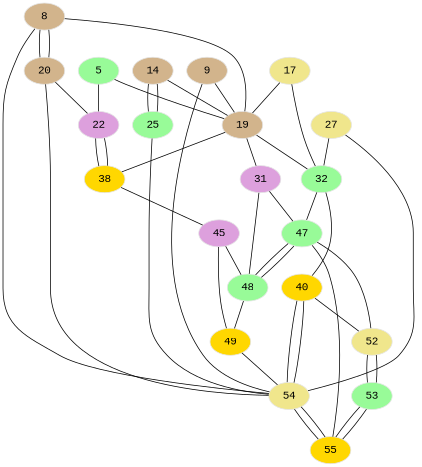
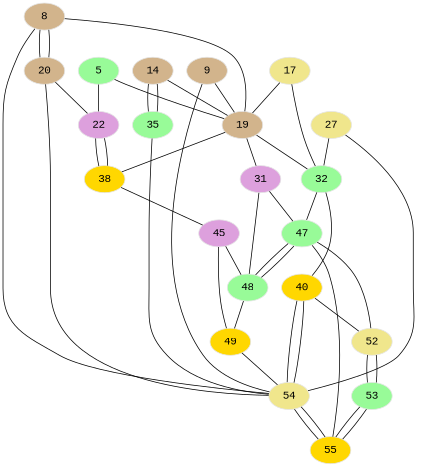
(153, 125) -> (153, 125)
